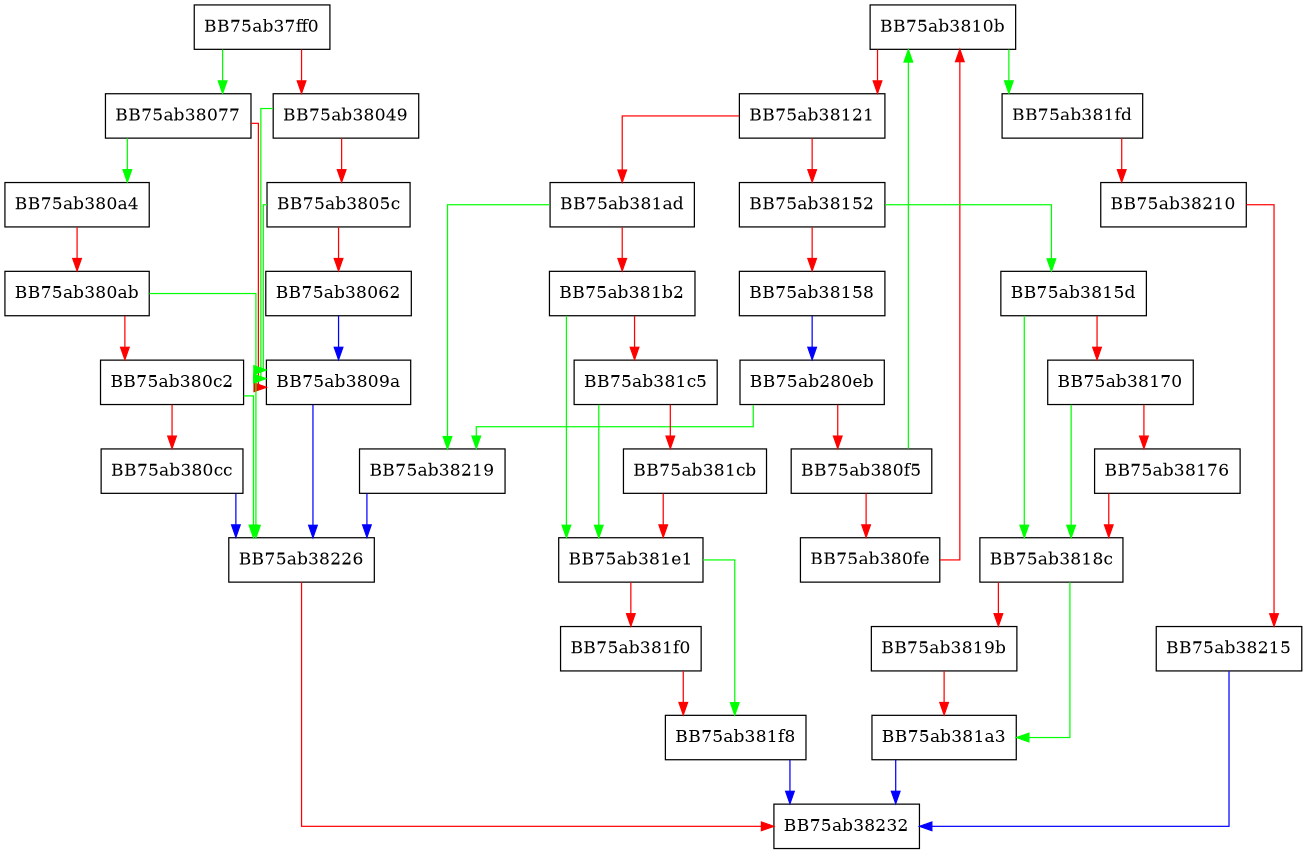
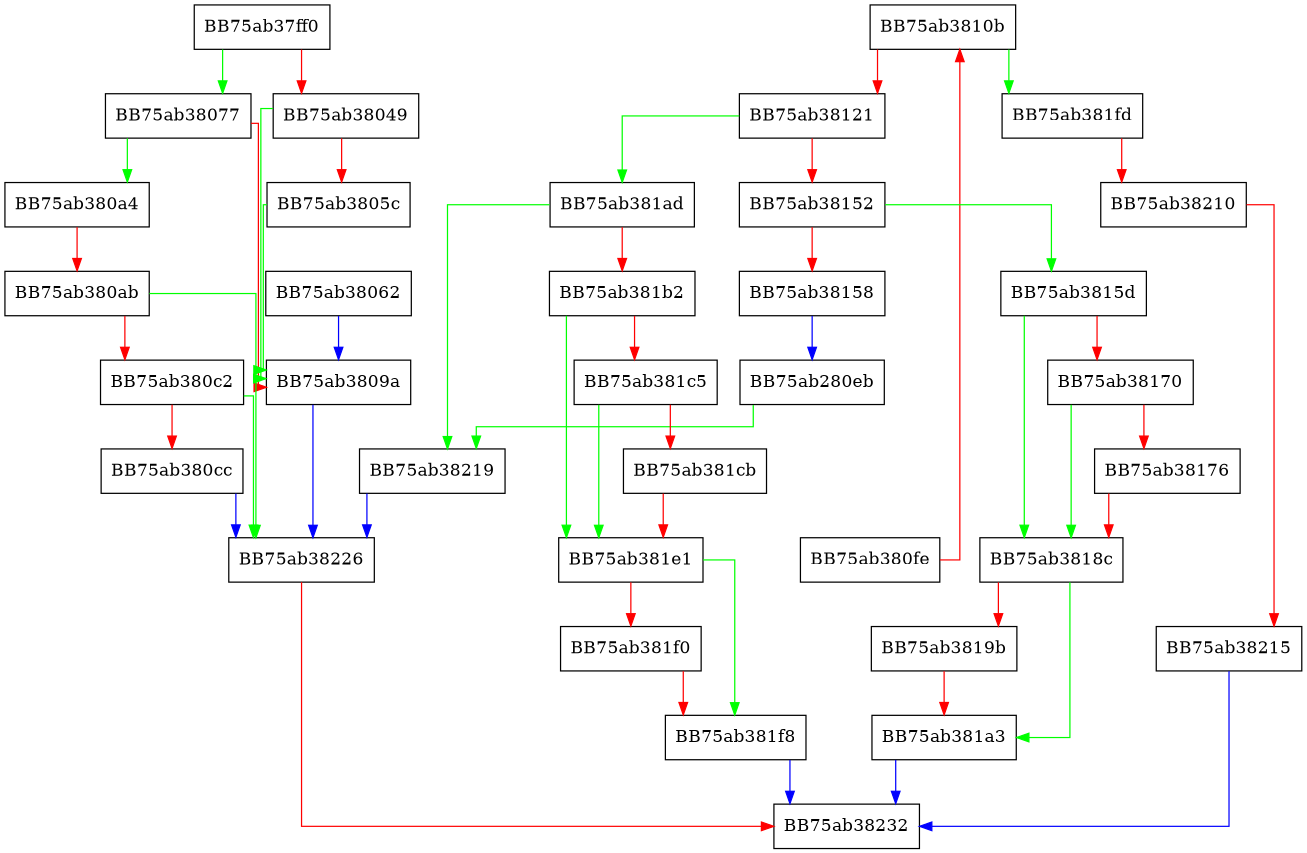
(654, 116) -> (654, 116)
(339, 243) -> none
(861, 471) -> none
